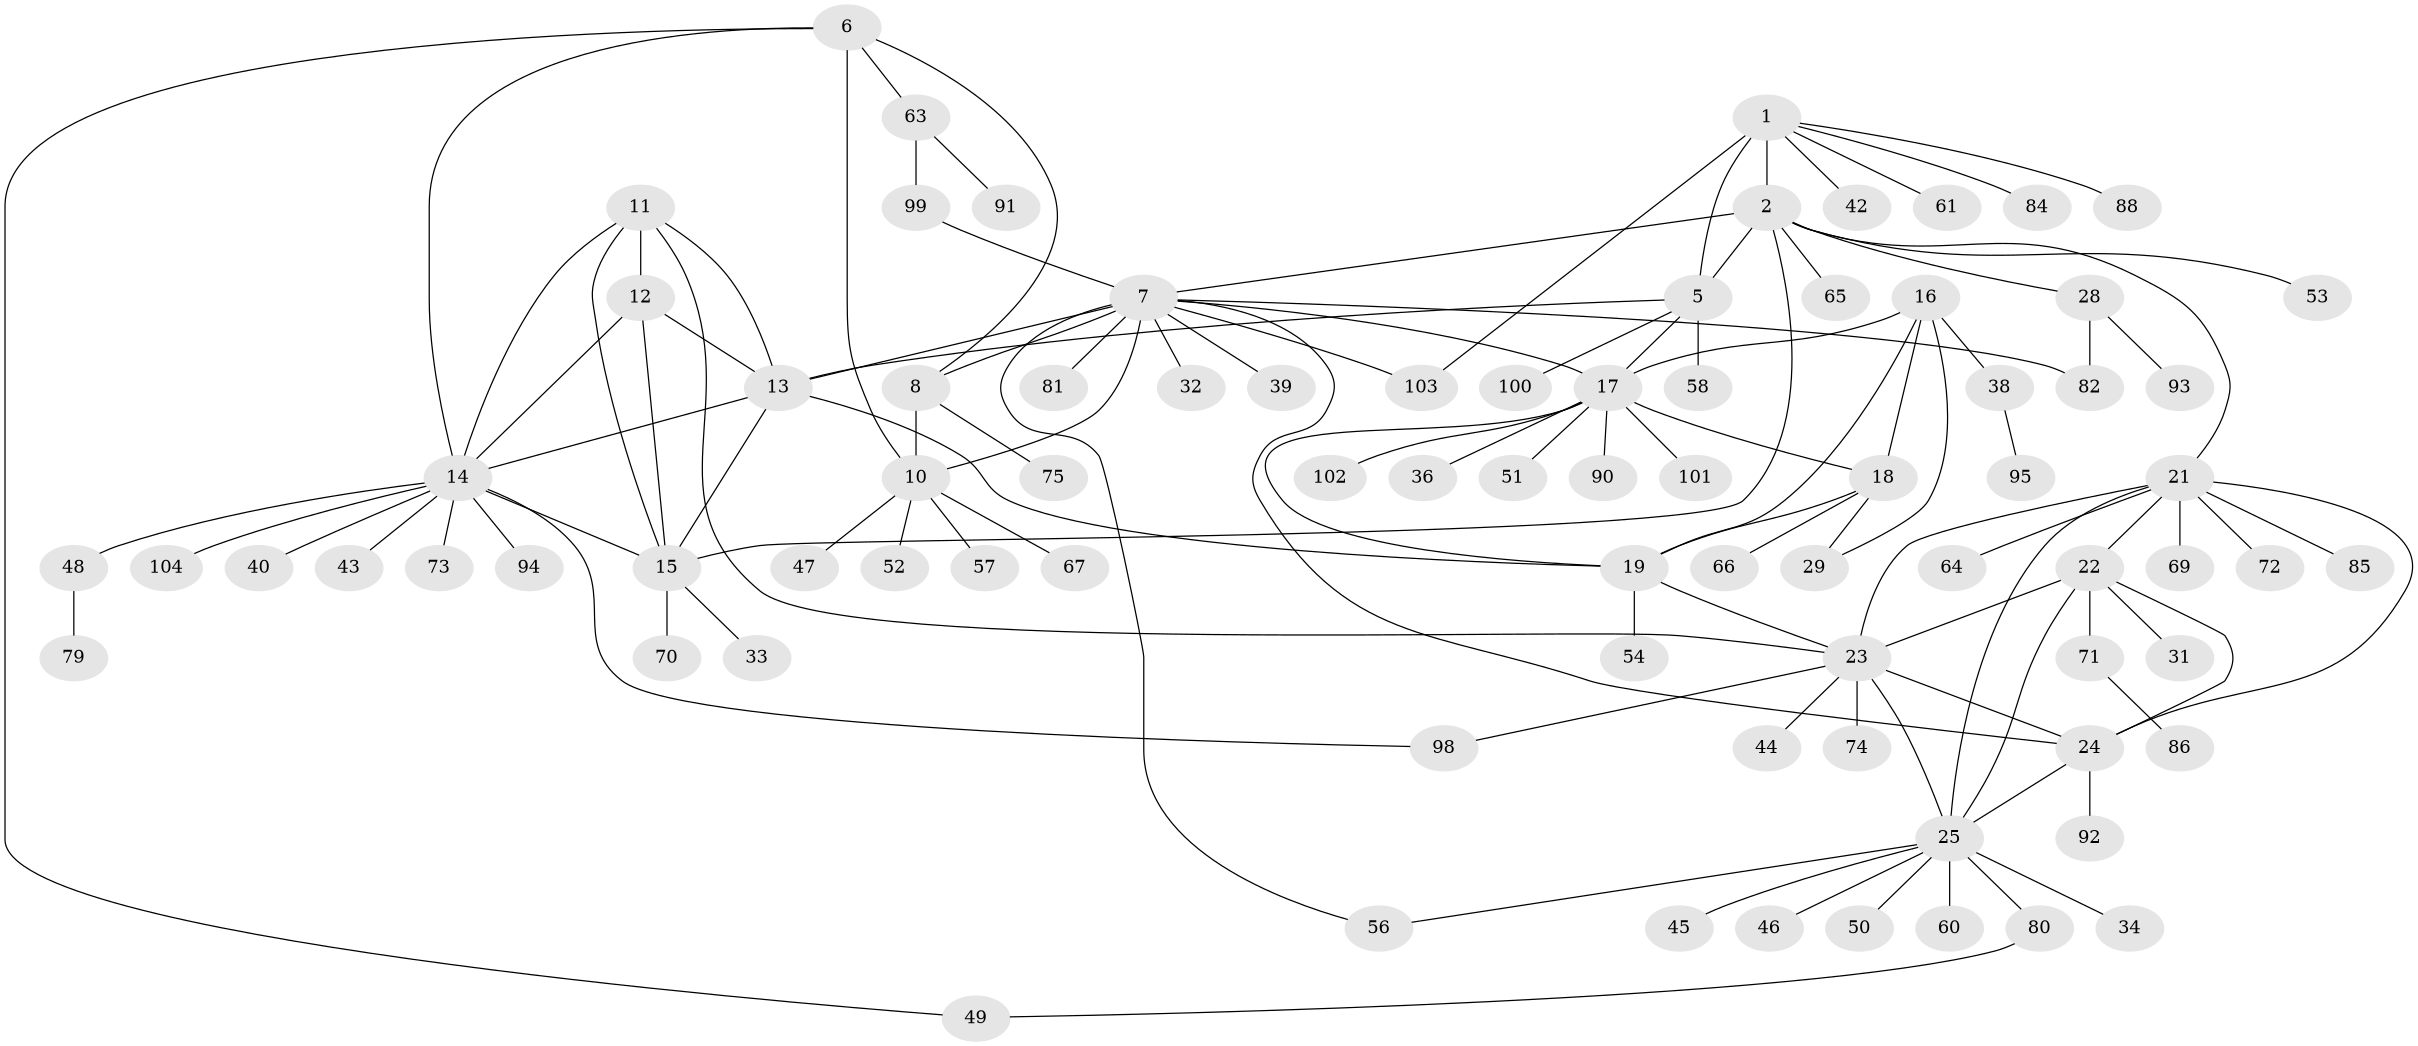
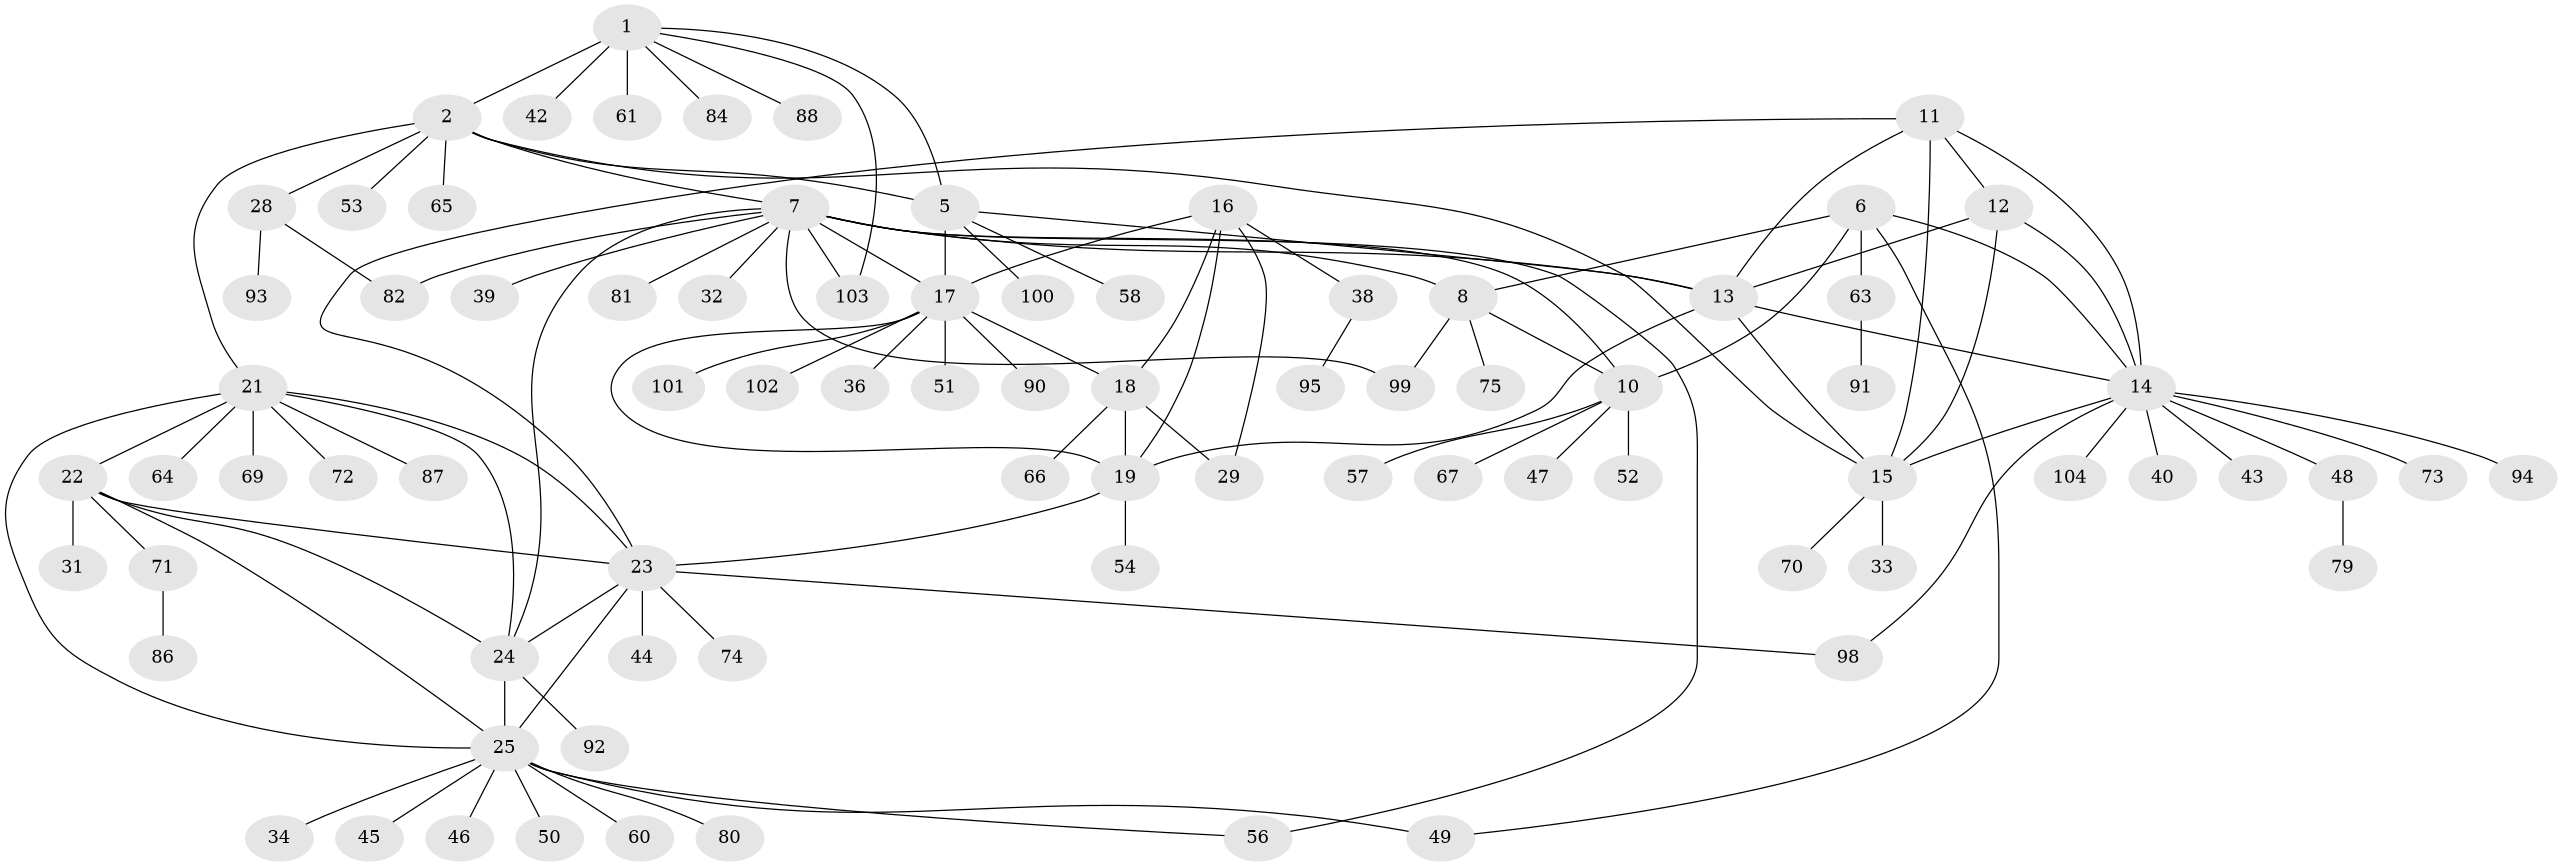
(916, 163) -> (1432, 343)
(2360, 568) -> (433, 478)
(1514, 1000) -> (967, 809)
